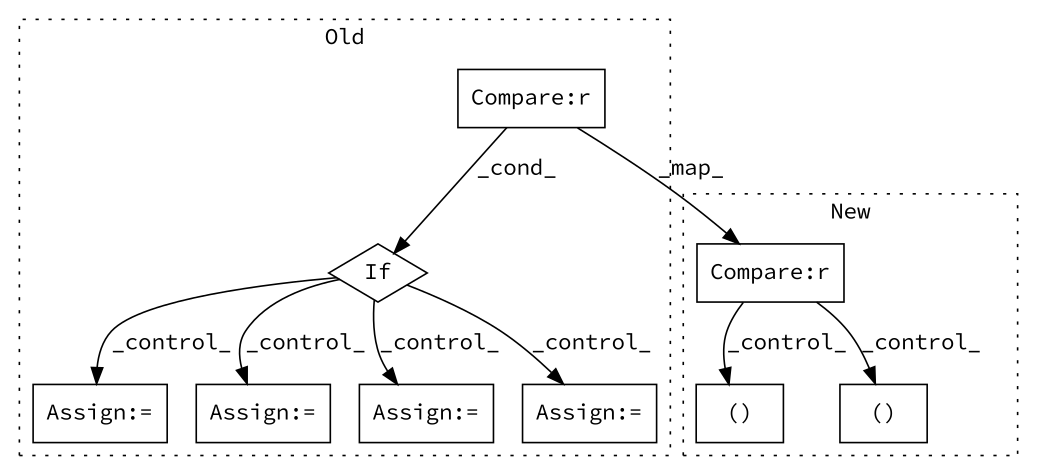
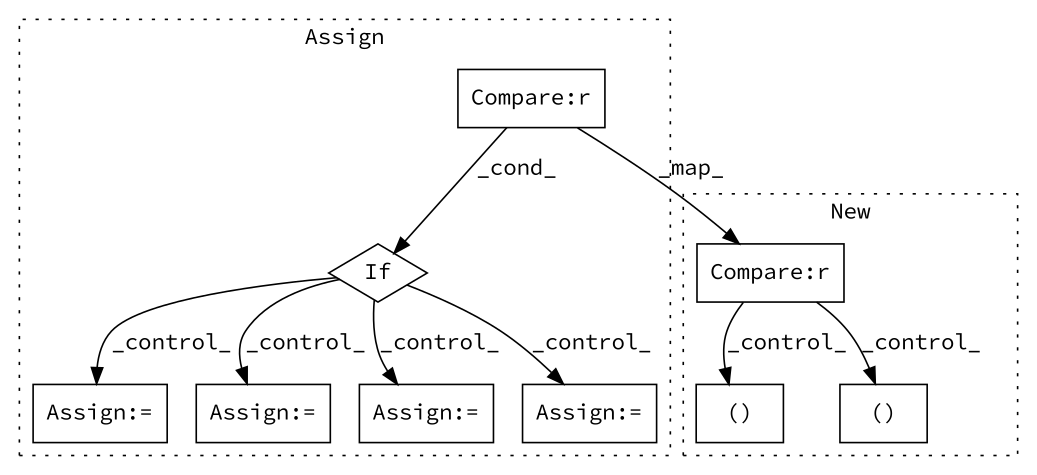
(345, 38) -> (345, 38)
